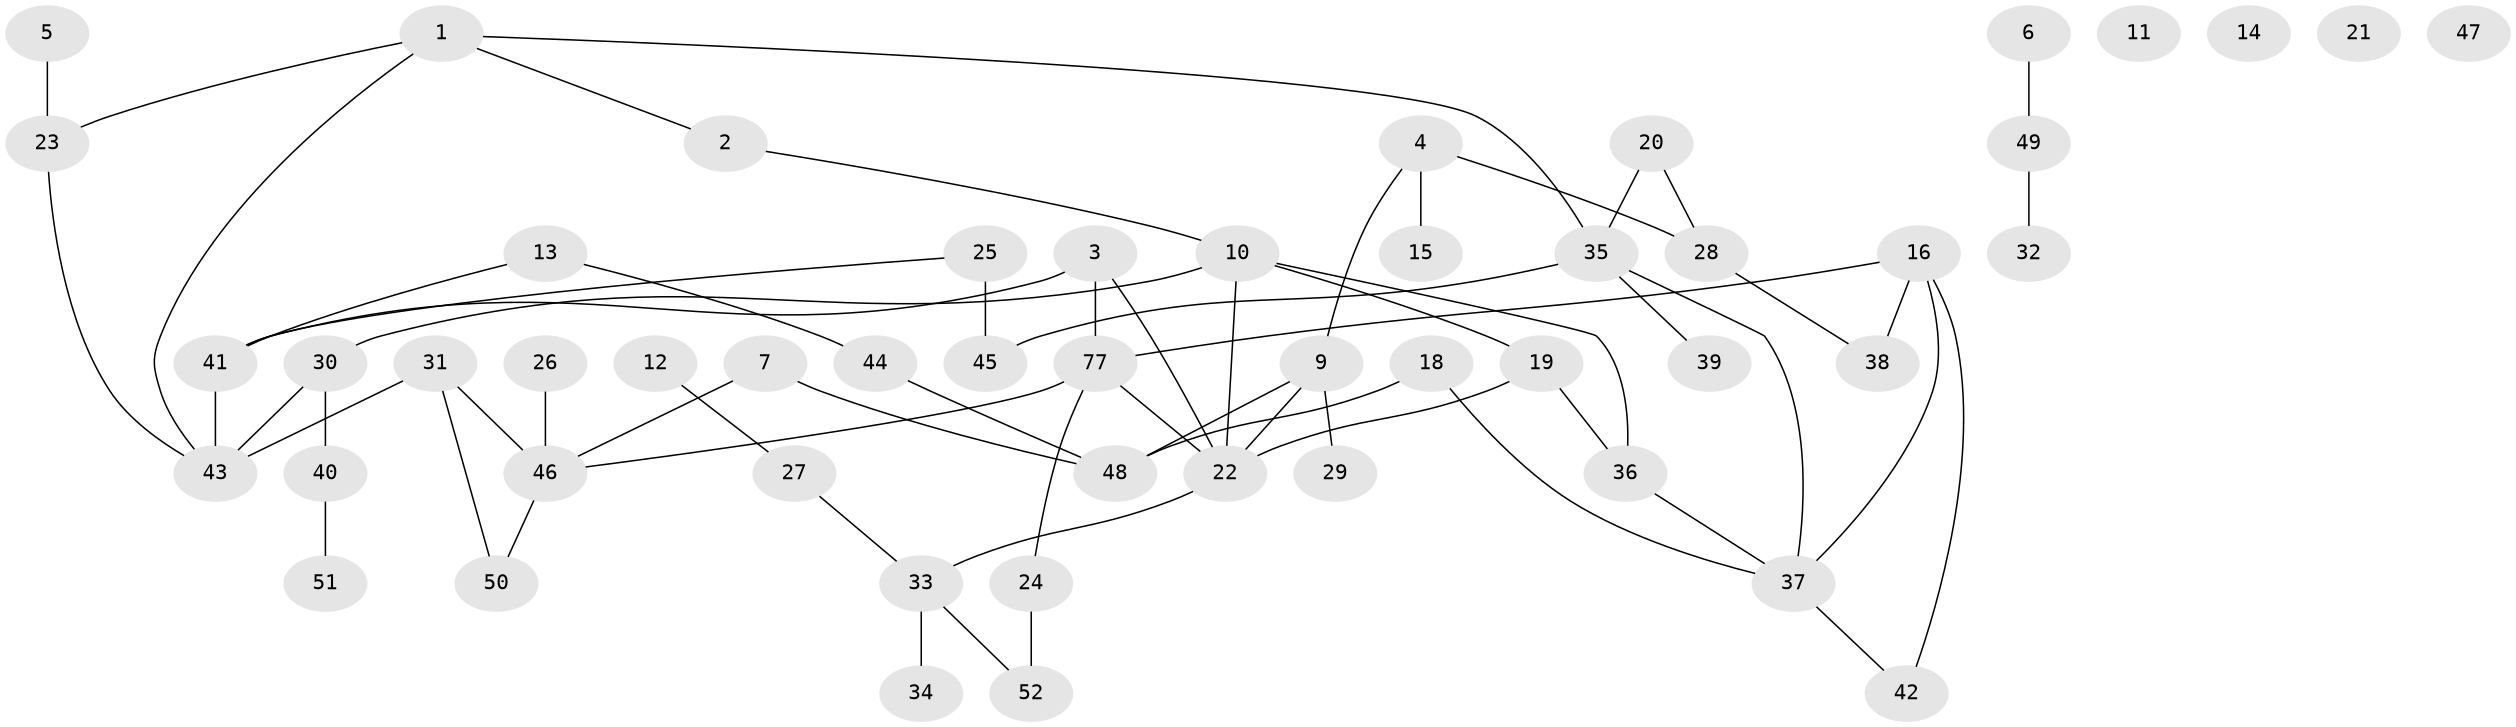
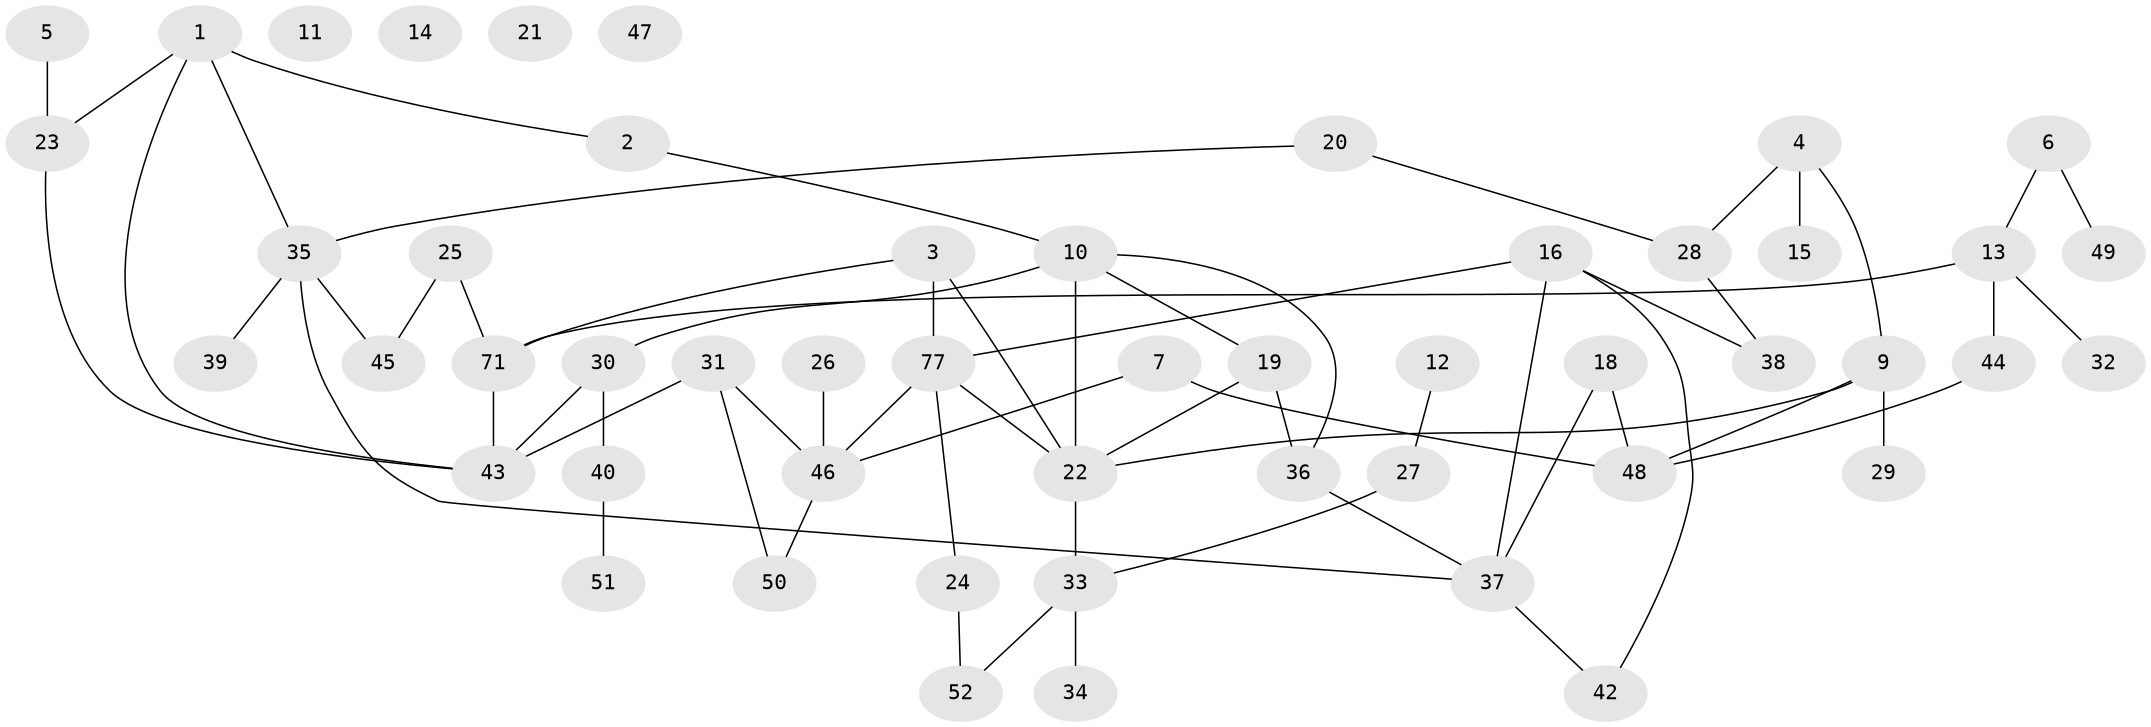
none -> (2021, 199)
(2029, 199) -> (2049, 308)
(215, 364) -> (493, 364)
